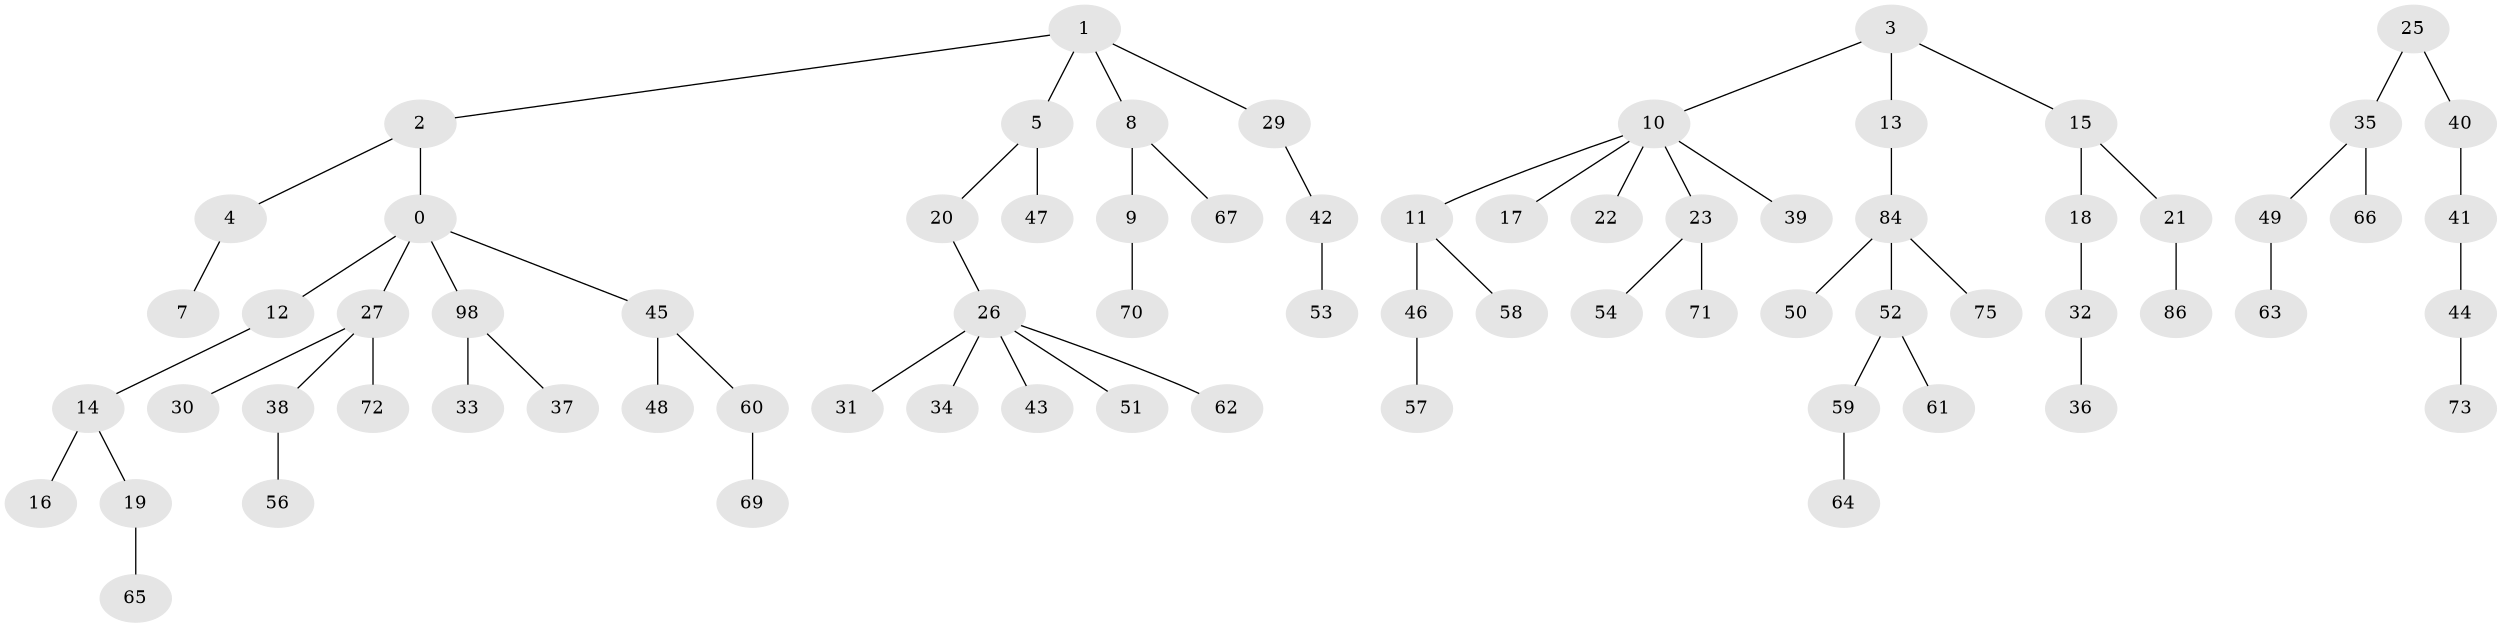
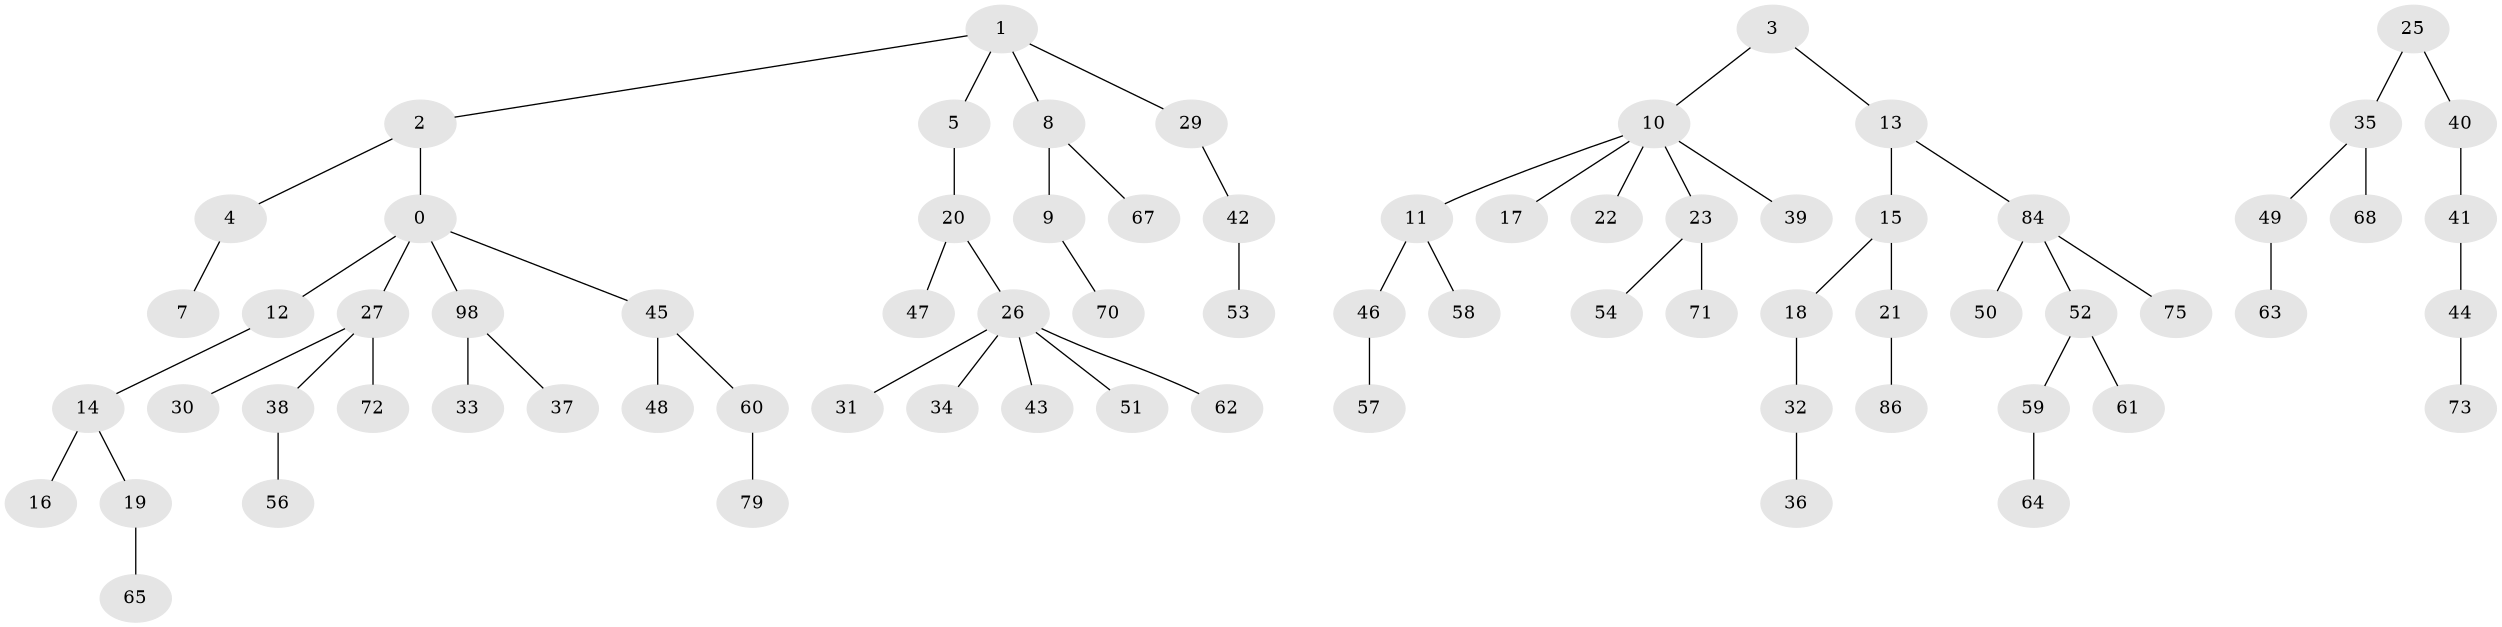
(1986, 76) -> (1891, 171)
(1037, 171) -> (937, 266)
(2366, 219) -> (2366, 219)
(753, 503) -> (753, 503)
